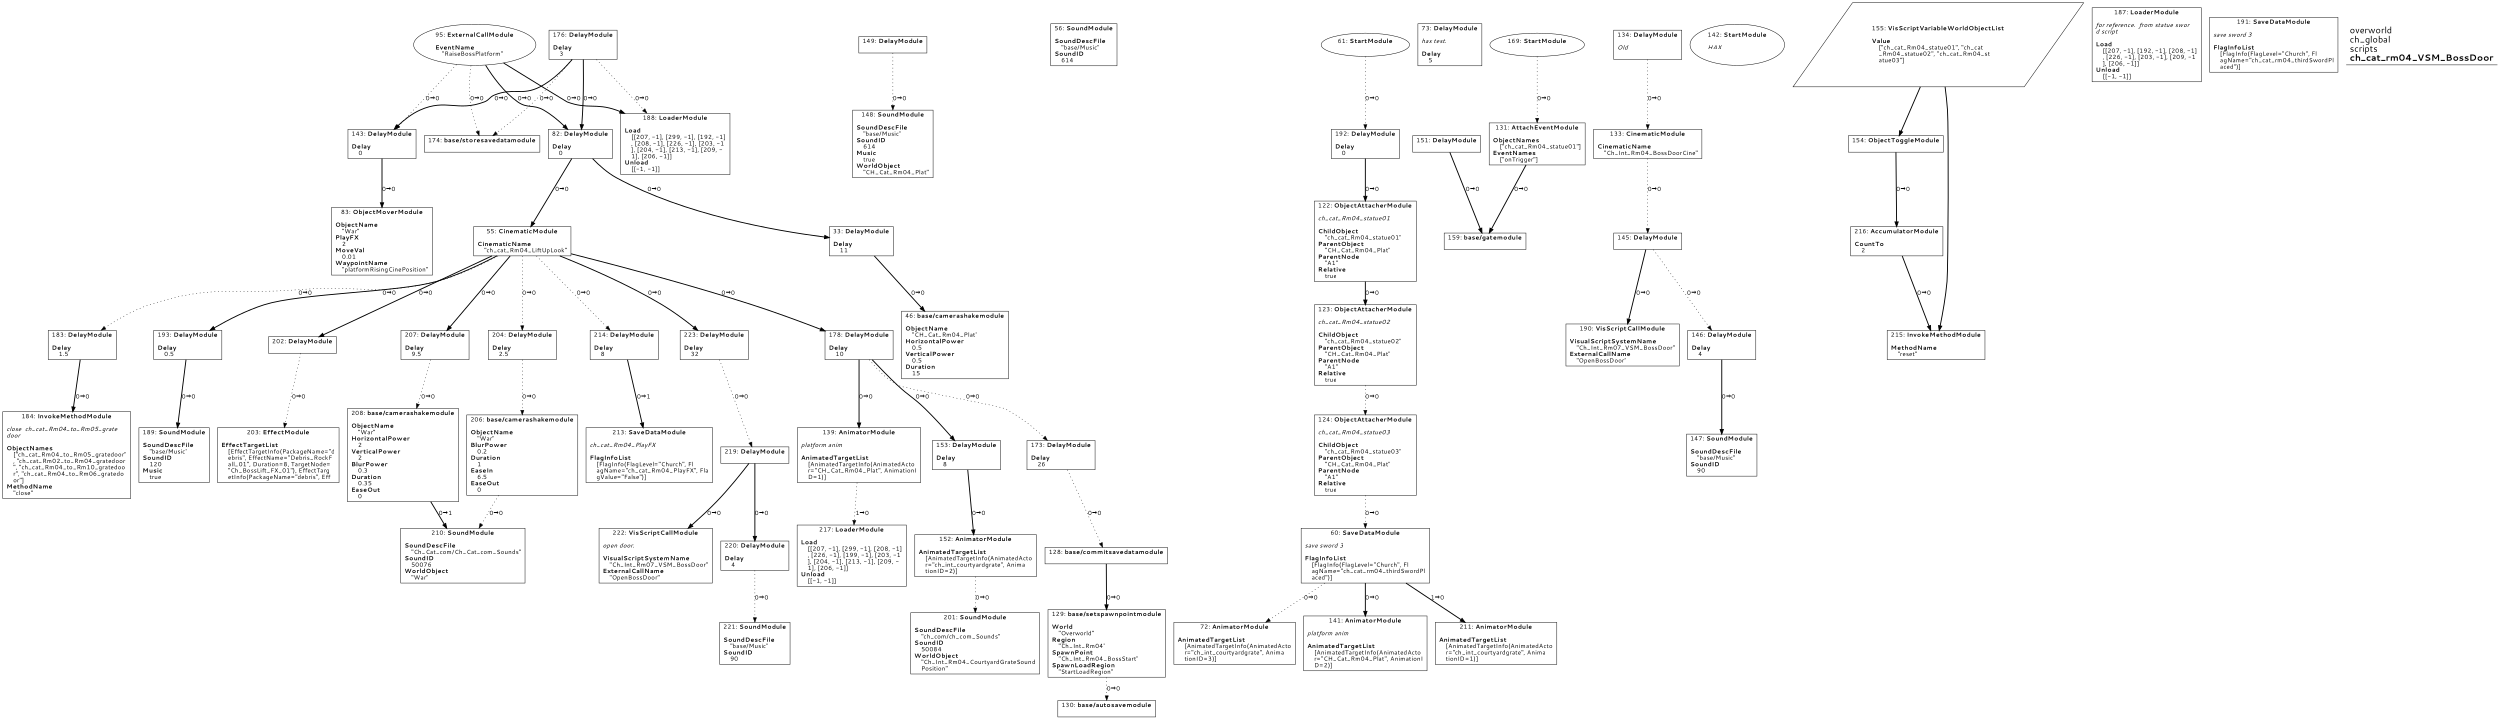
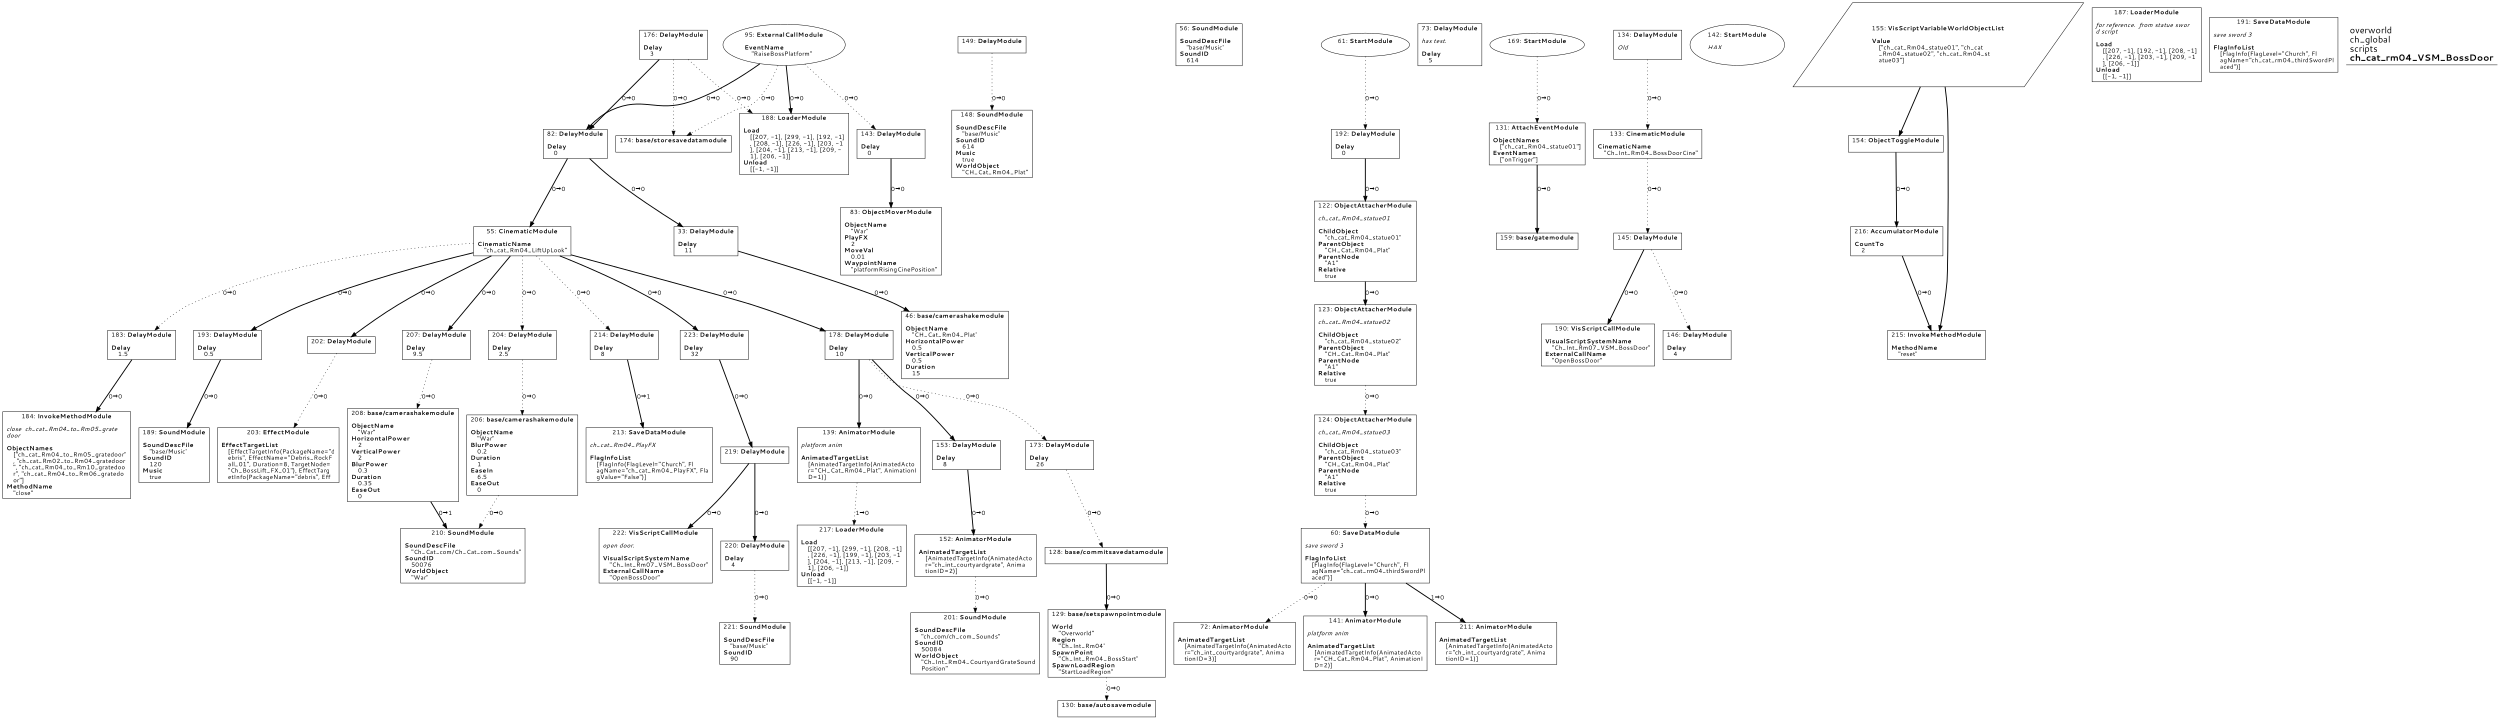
(488, 100) -> none
(1447, 144) -> none
(735, 401) -> (735, 401)
(1722, 455) -> none
